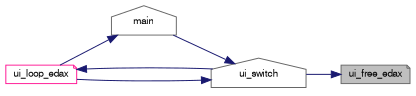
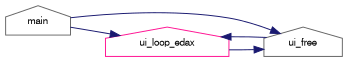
(84, 52) -> (90, 31)
(41, 74) -> (167, 43)
(259, 74) -> (303, 43)
(376, 74) -> none
